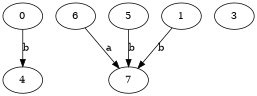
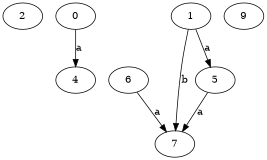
none -> (23, 16)
(234, 16) -> (244, 16)
none -> (202, 45)
(26, 48) -> (79, 48)
(132, 48) -> (200, 112)
